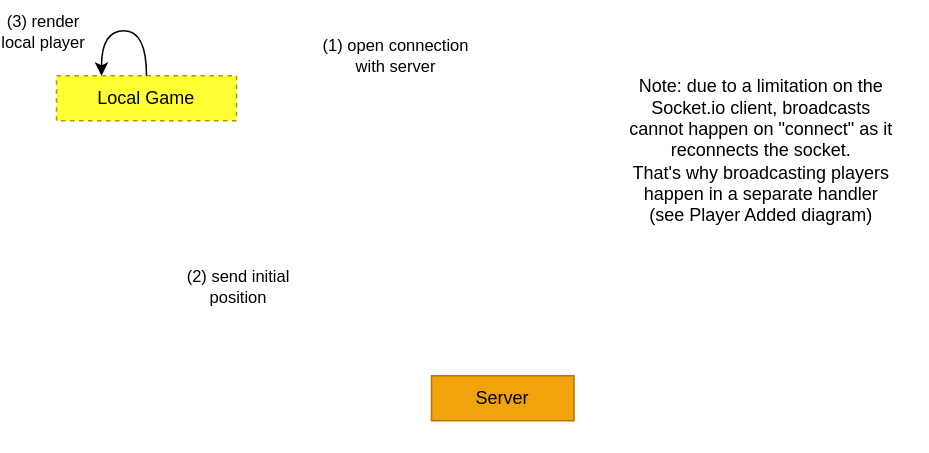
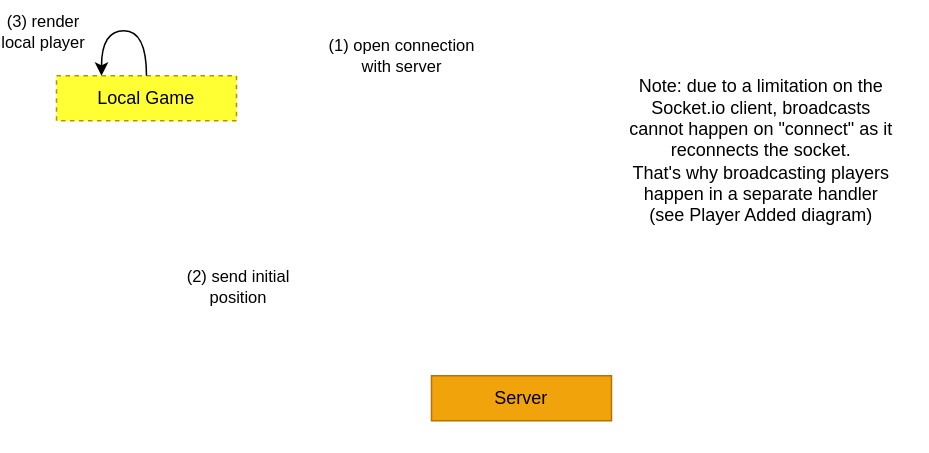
(503, 398) -> (521, 398)
